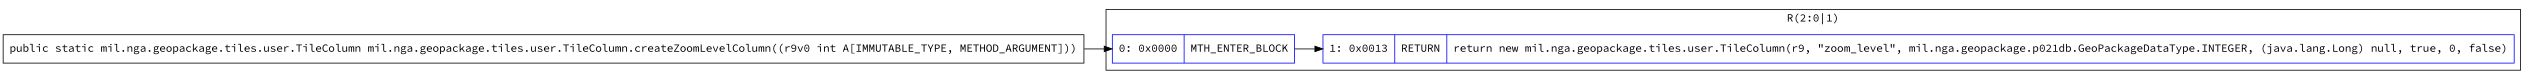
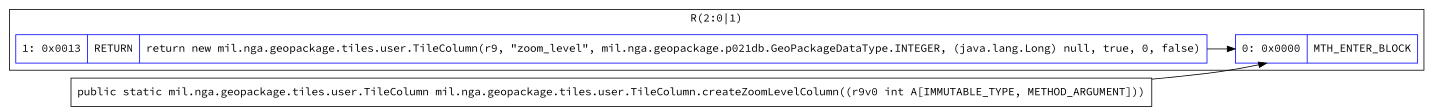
(1305, 49) -> (1217, 49)
